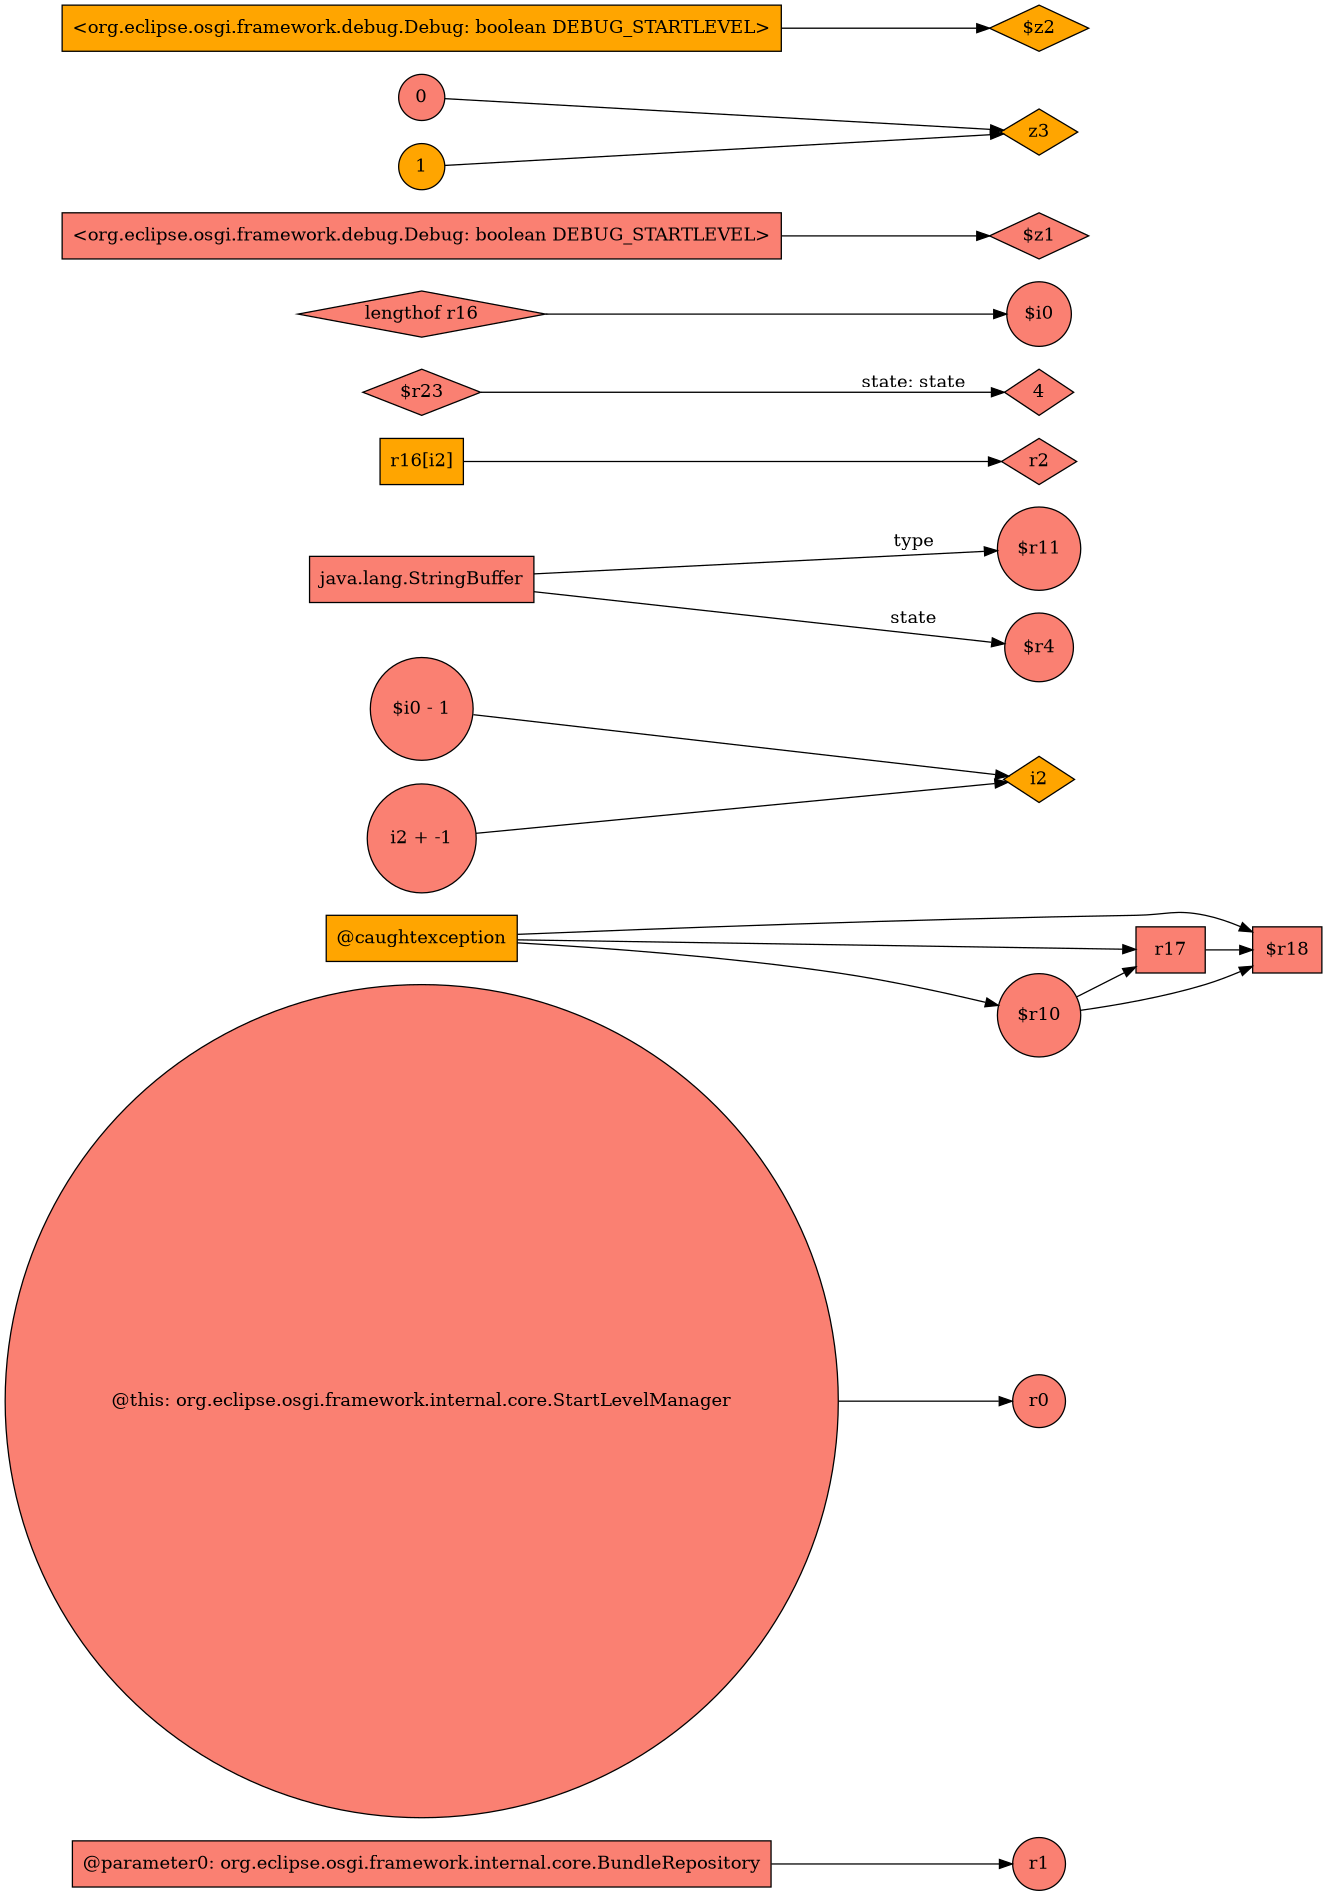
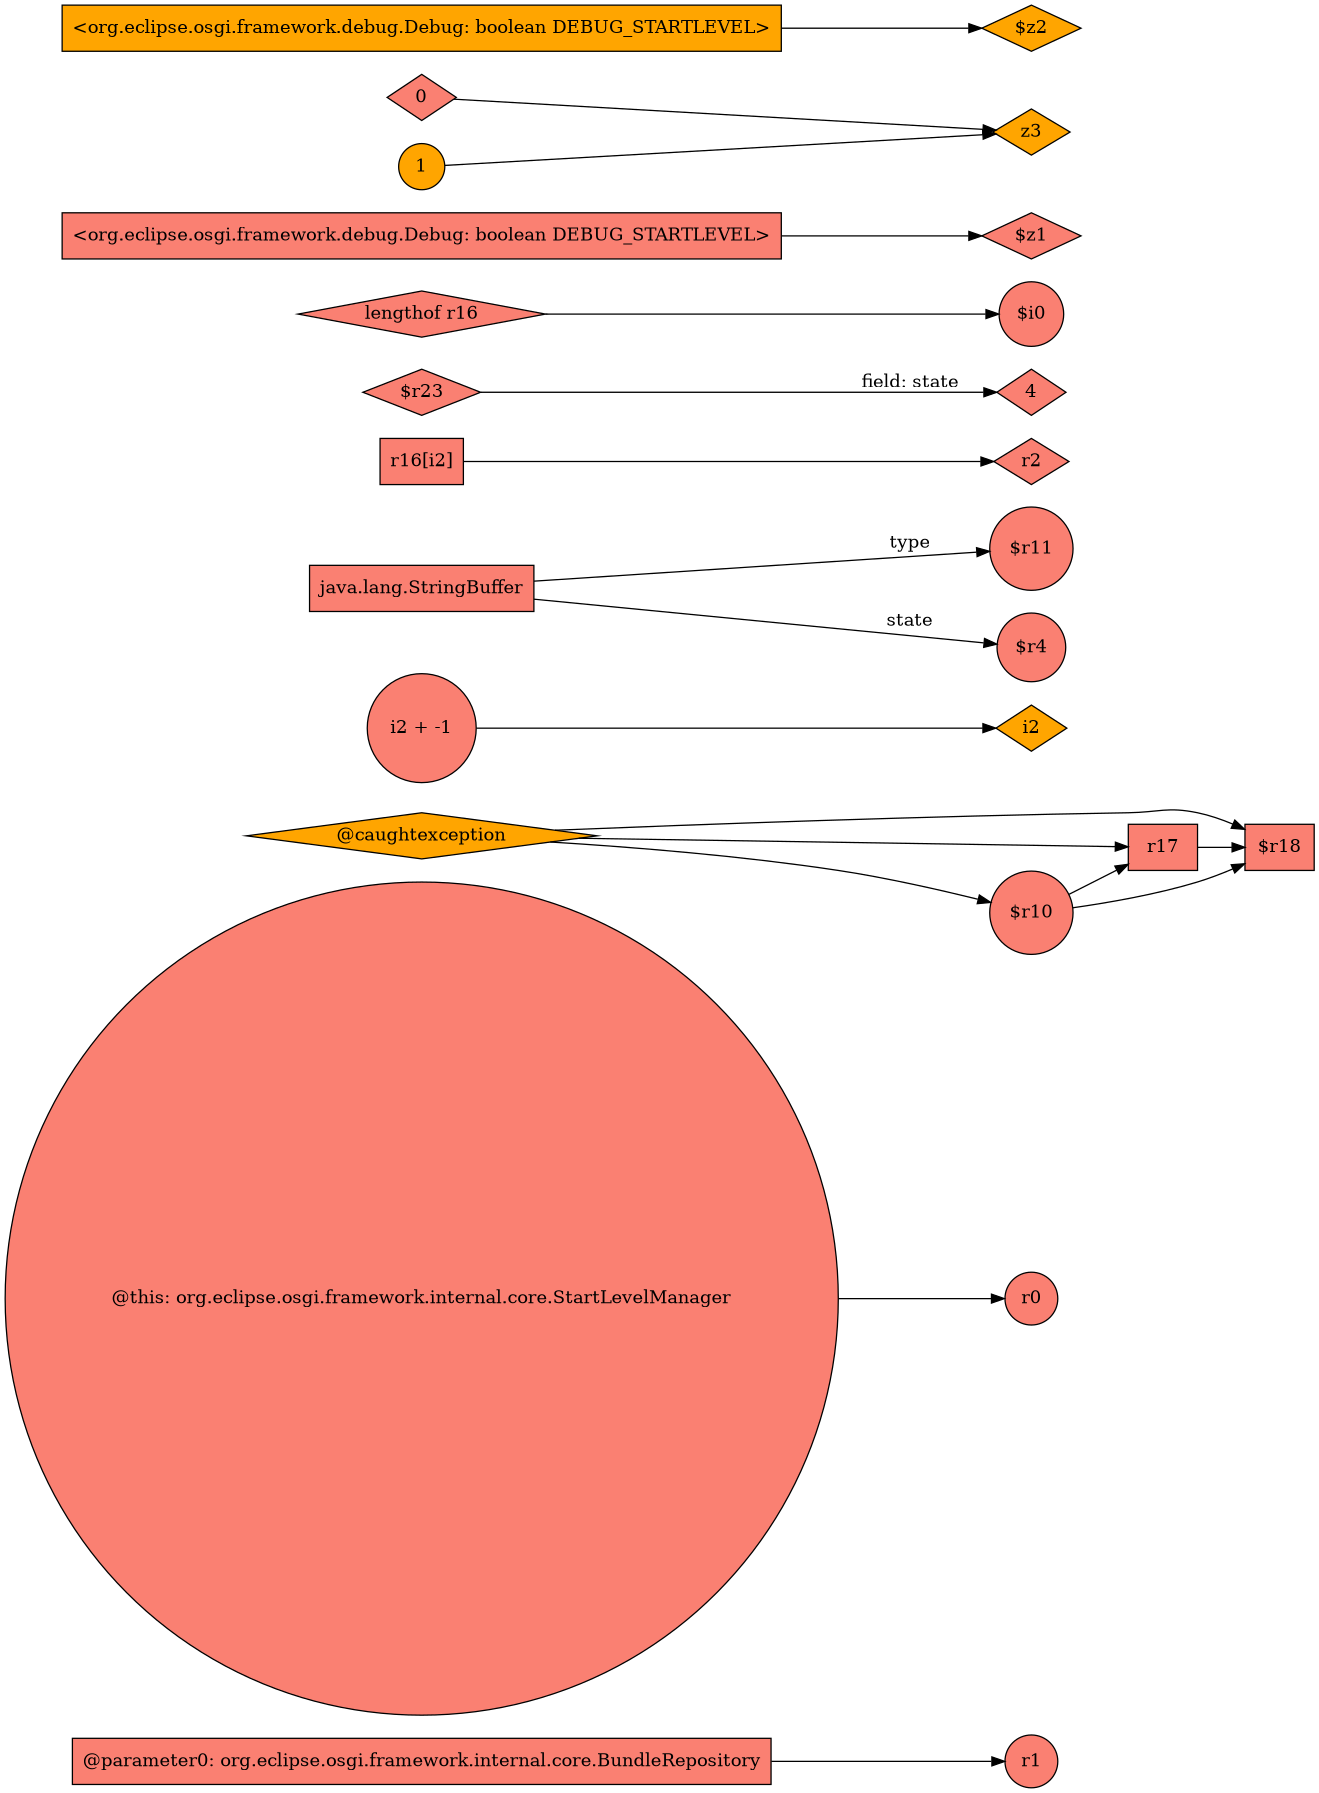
(422, 97) -> (422, 97)
(914, 383) -> (910, 383)
(422, 461) -> (422, 461)
(422, 709) -> none
(422, 938) -> (422, 836)
